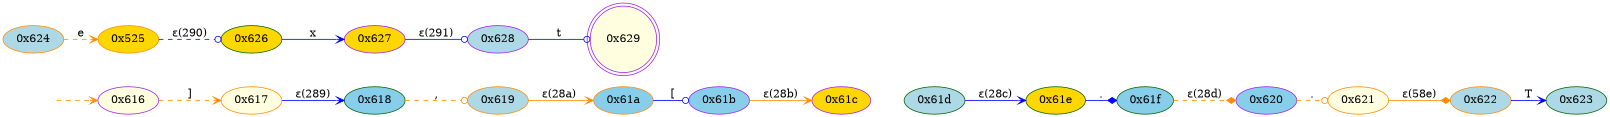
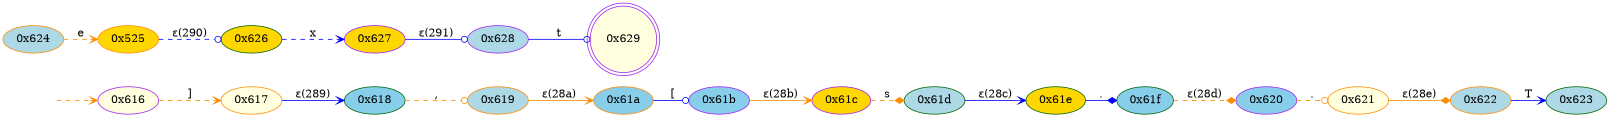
(309, 39) -> (309, 39)
(1419, 95) -> (1419, 95)
none -> (883, 100)
